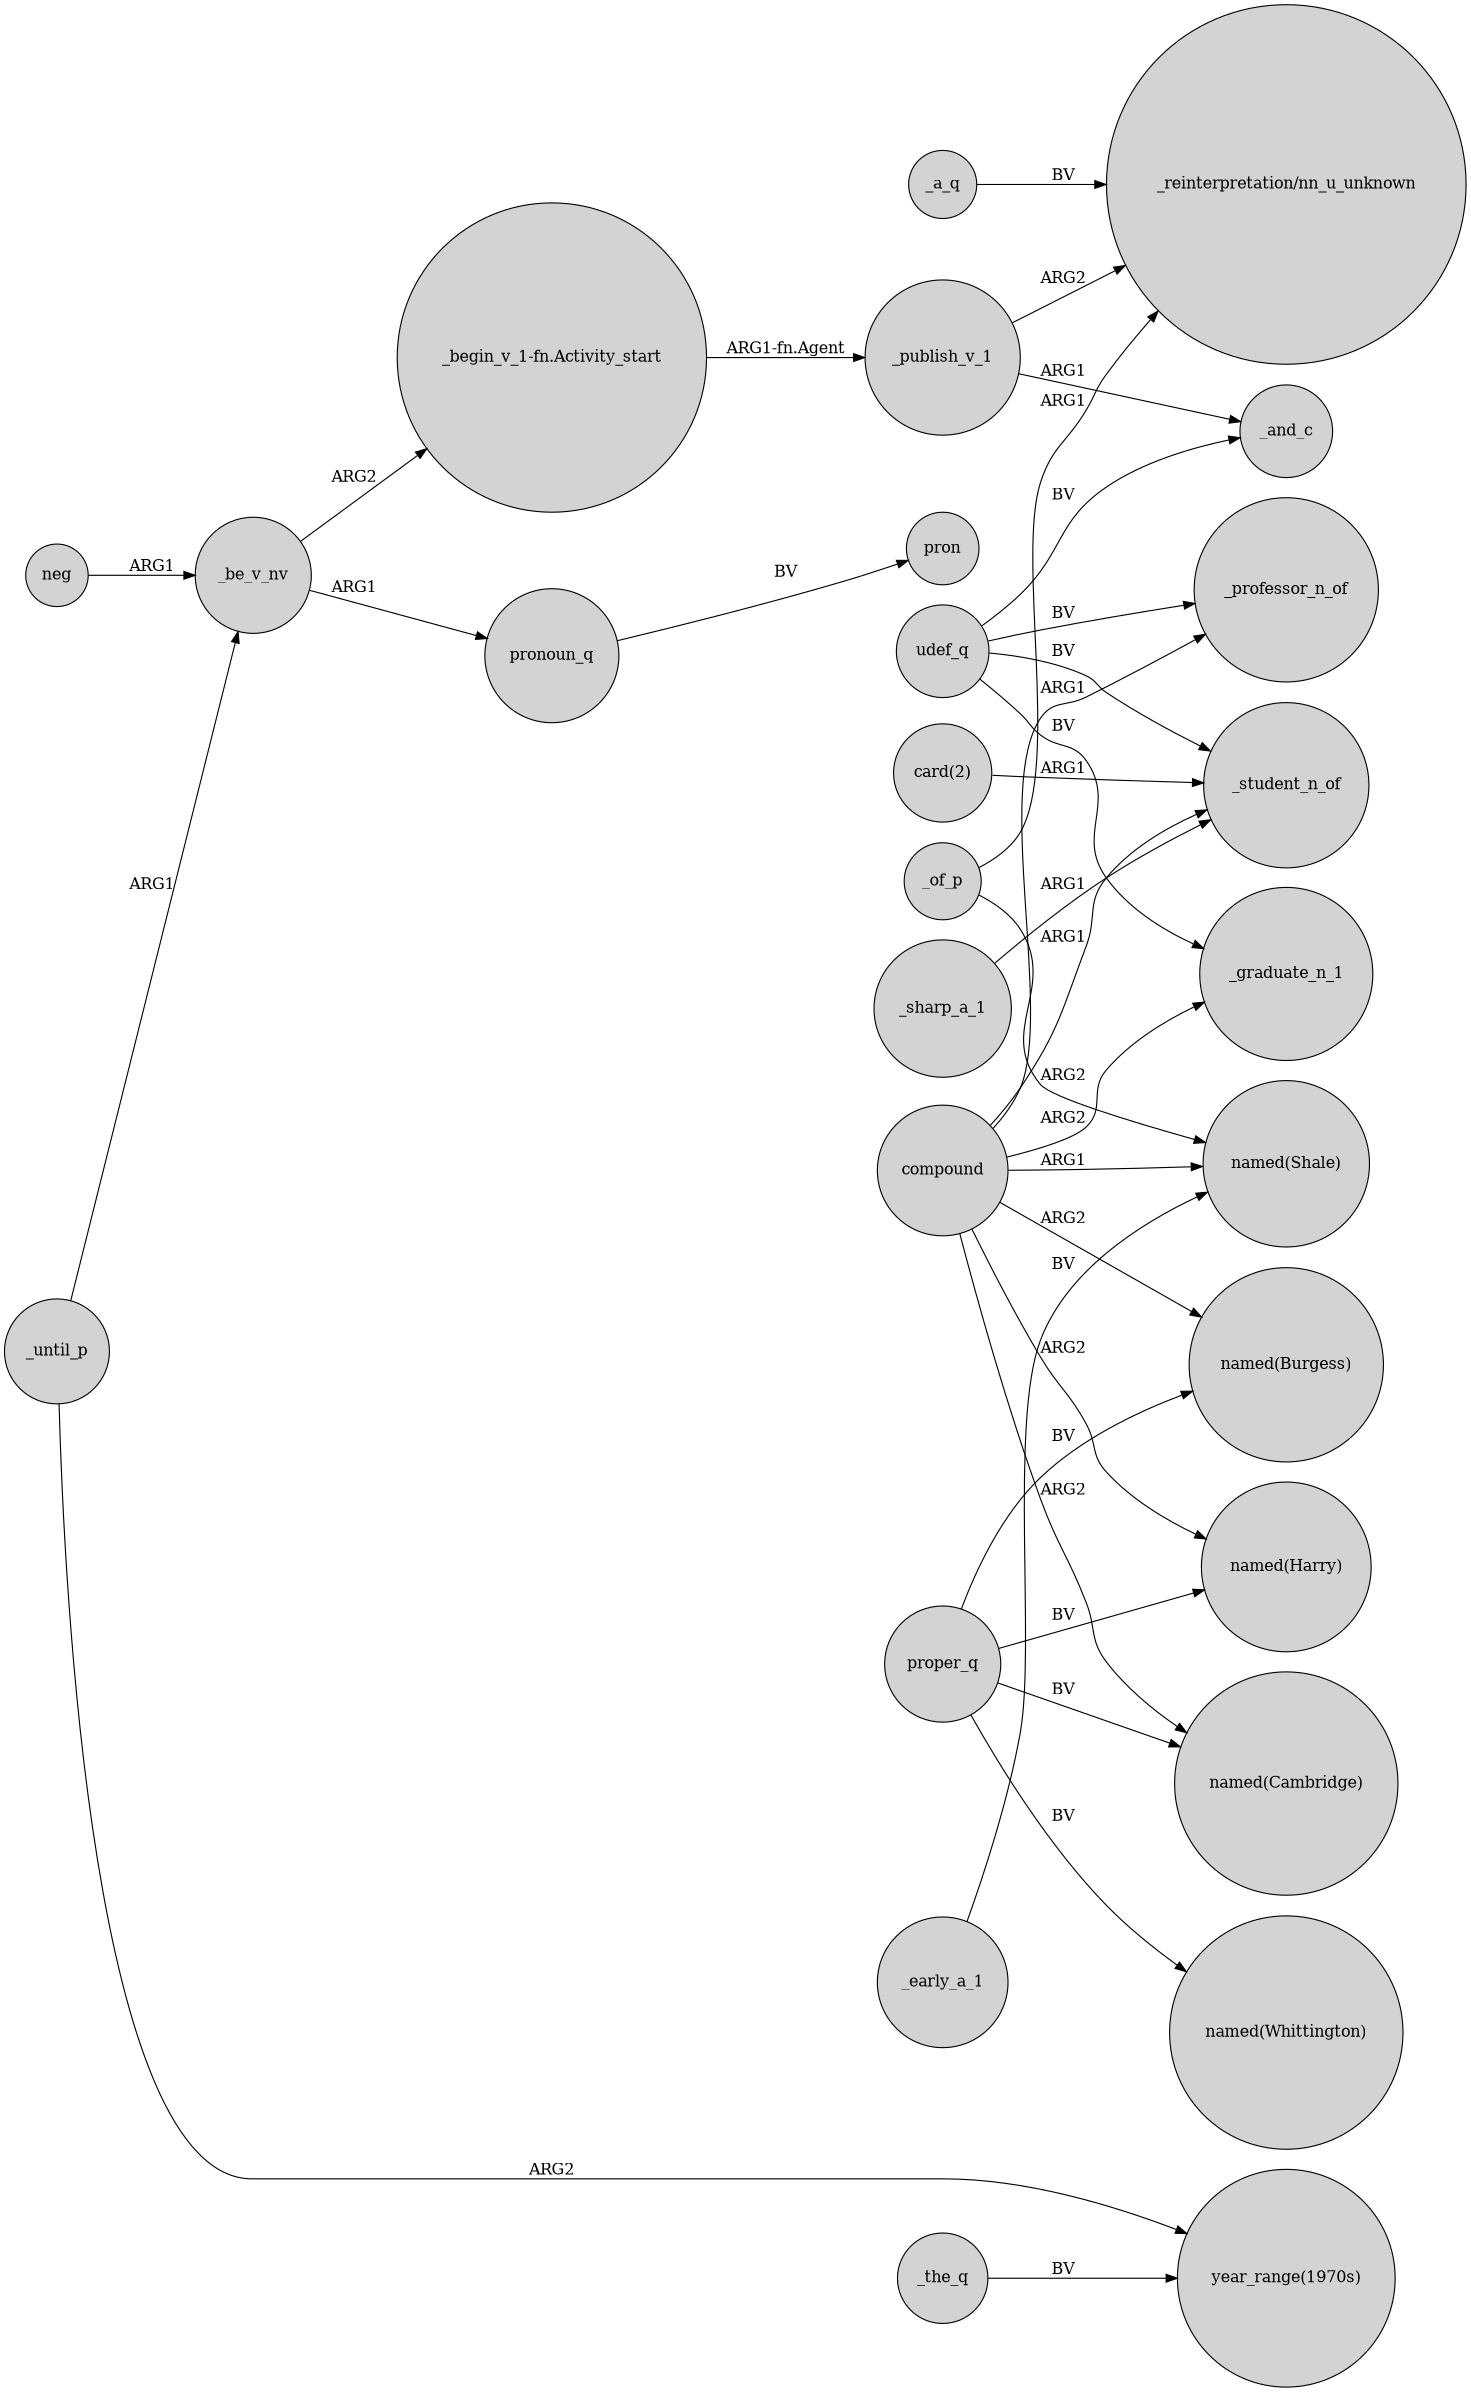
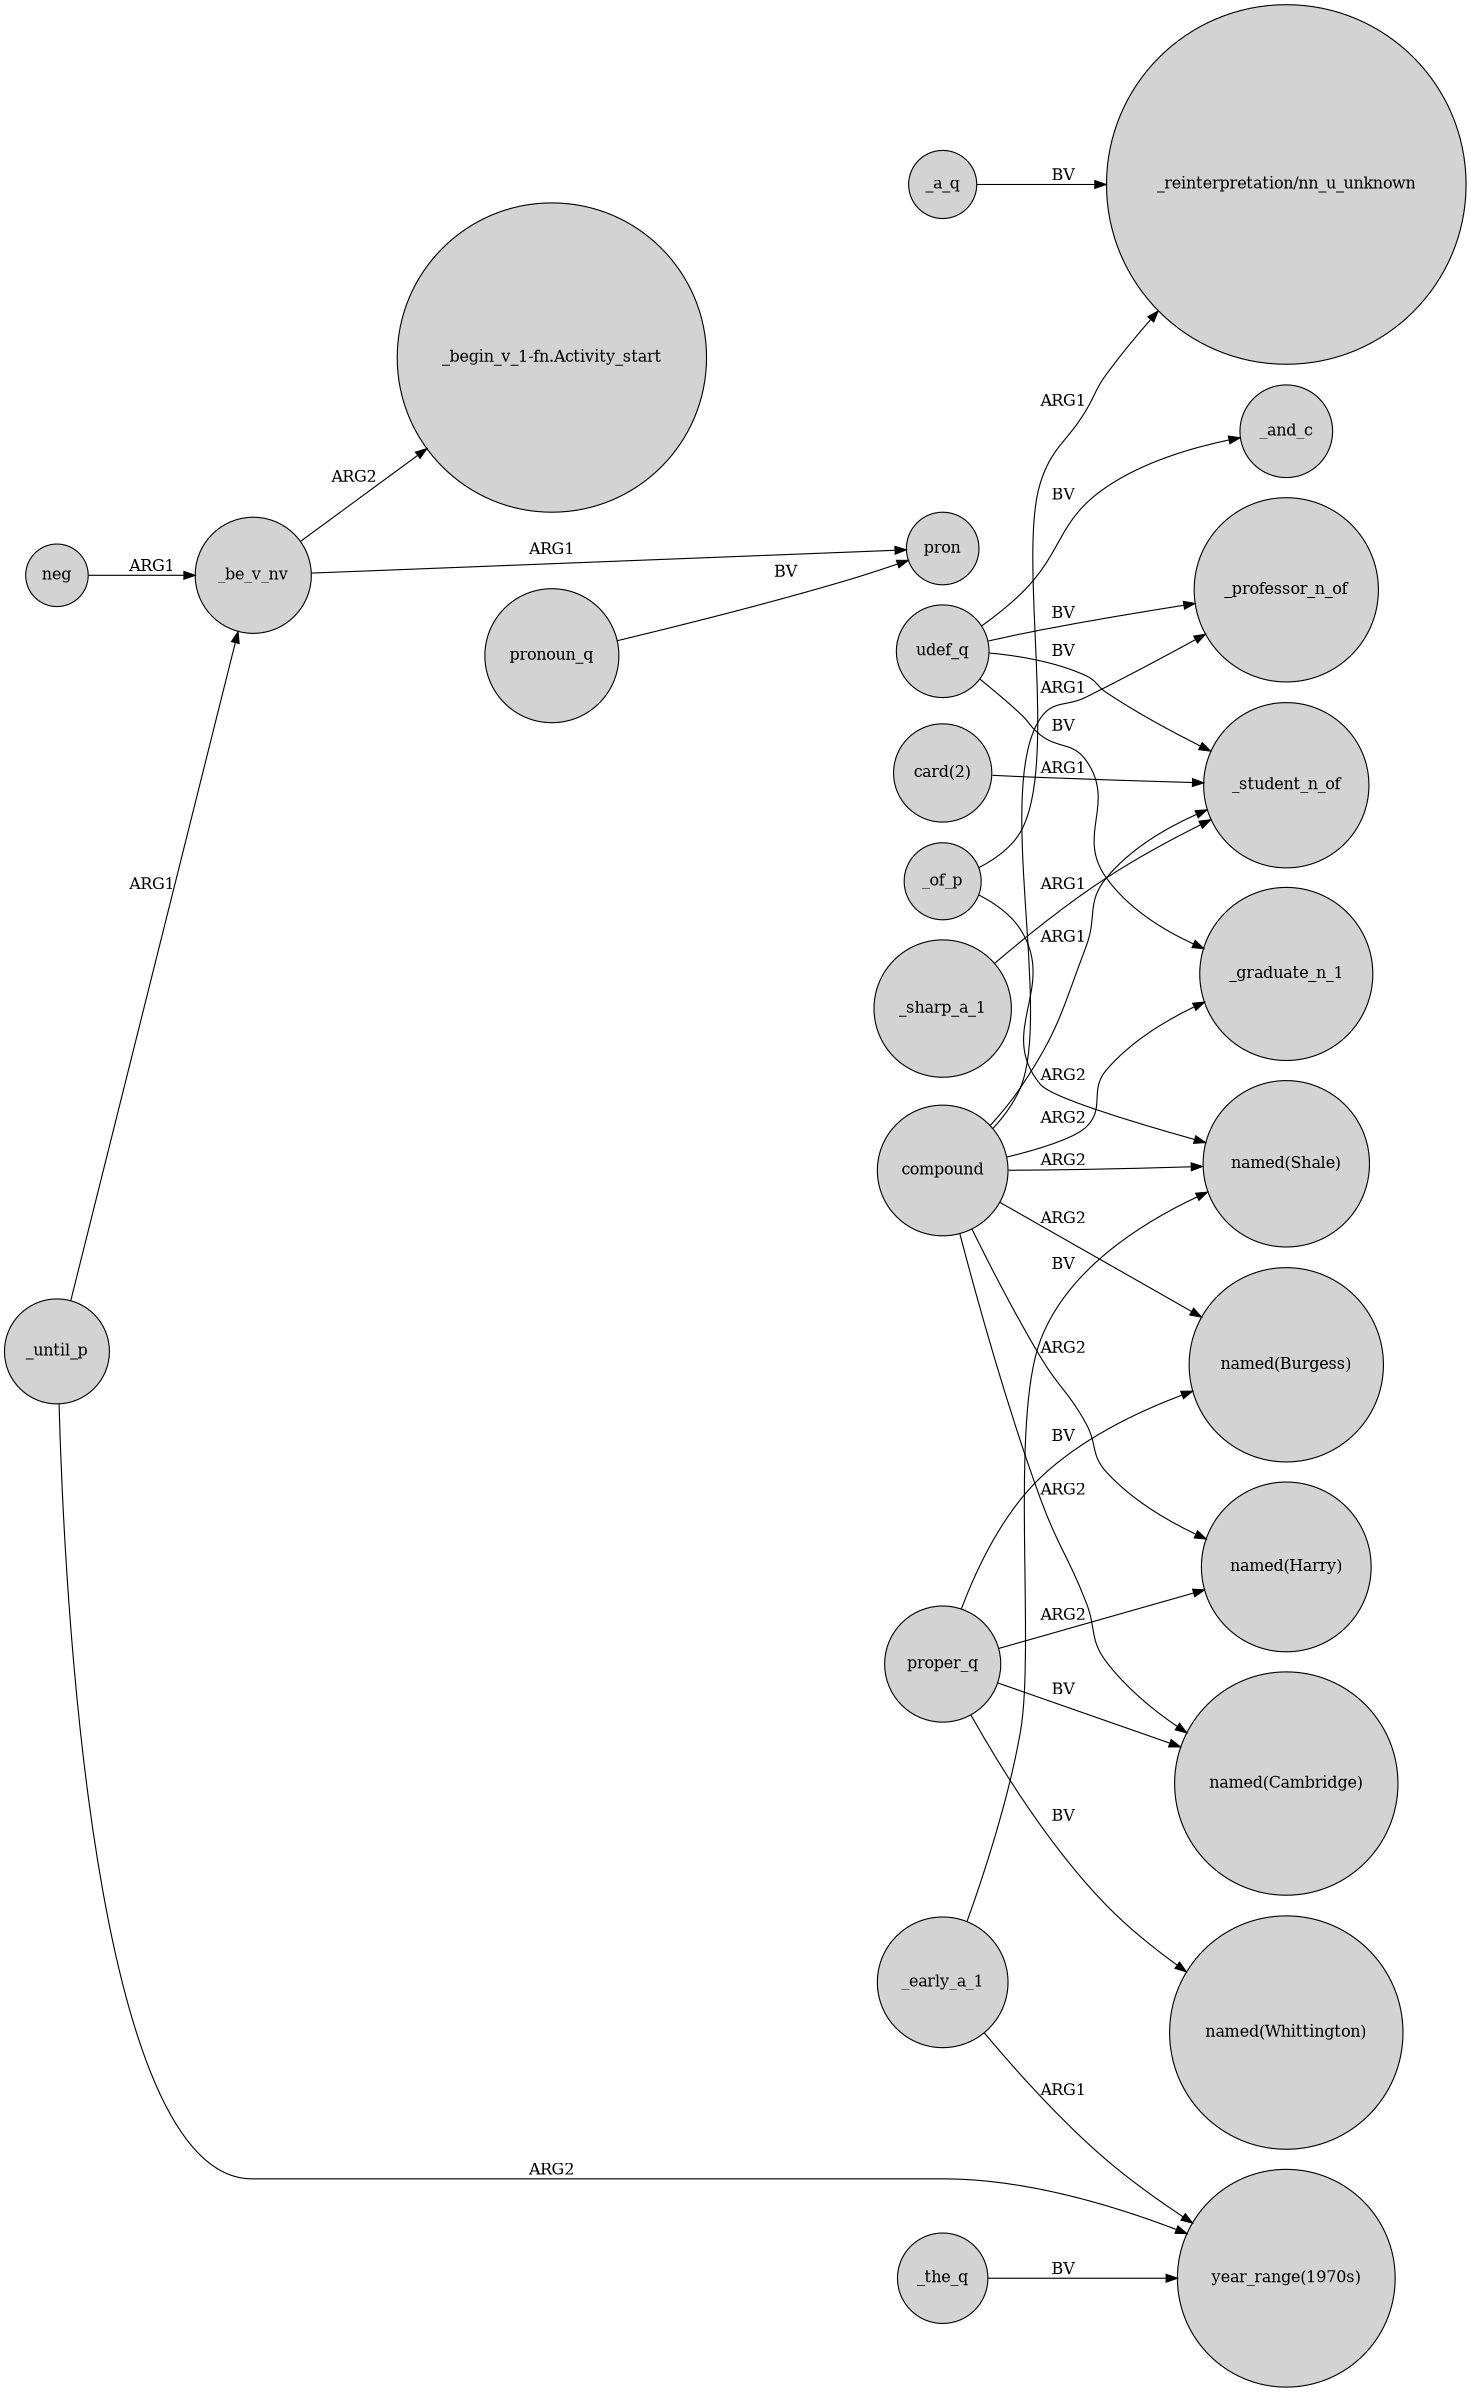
(943, 358) -> none
(393, 613) -> (603, 562)
(1063, 1161) -> (1063, 1161)
(1063, 1615) -> (1063, 1615)
none -> (1076, 2133)
